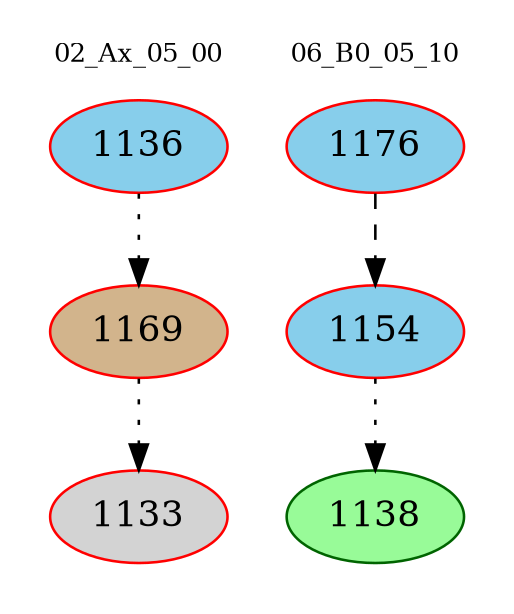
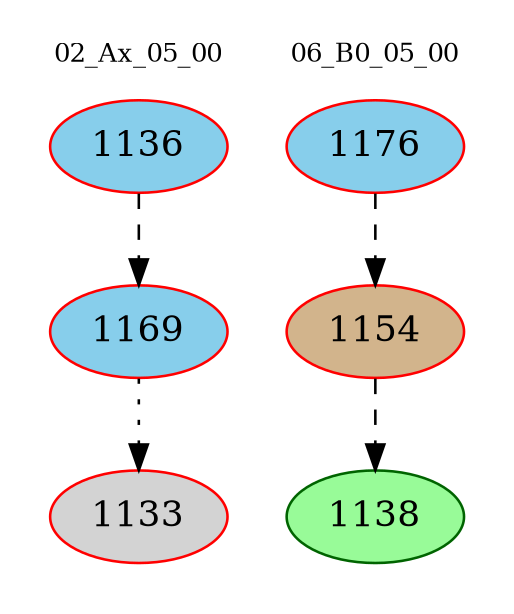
(375, 55) -> (375, 55)
(139, 226) -> (139, 226)
(139, 332) -> (139, 332)
(375, 332) -> (375, 332)
(375, 412) -> (375, 412)
